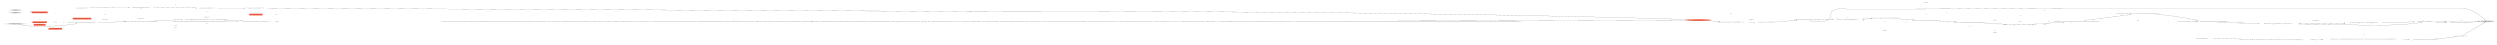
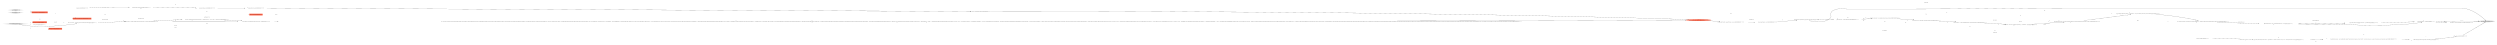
(40, 25) -> (40, 25)
